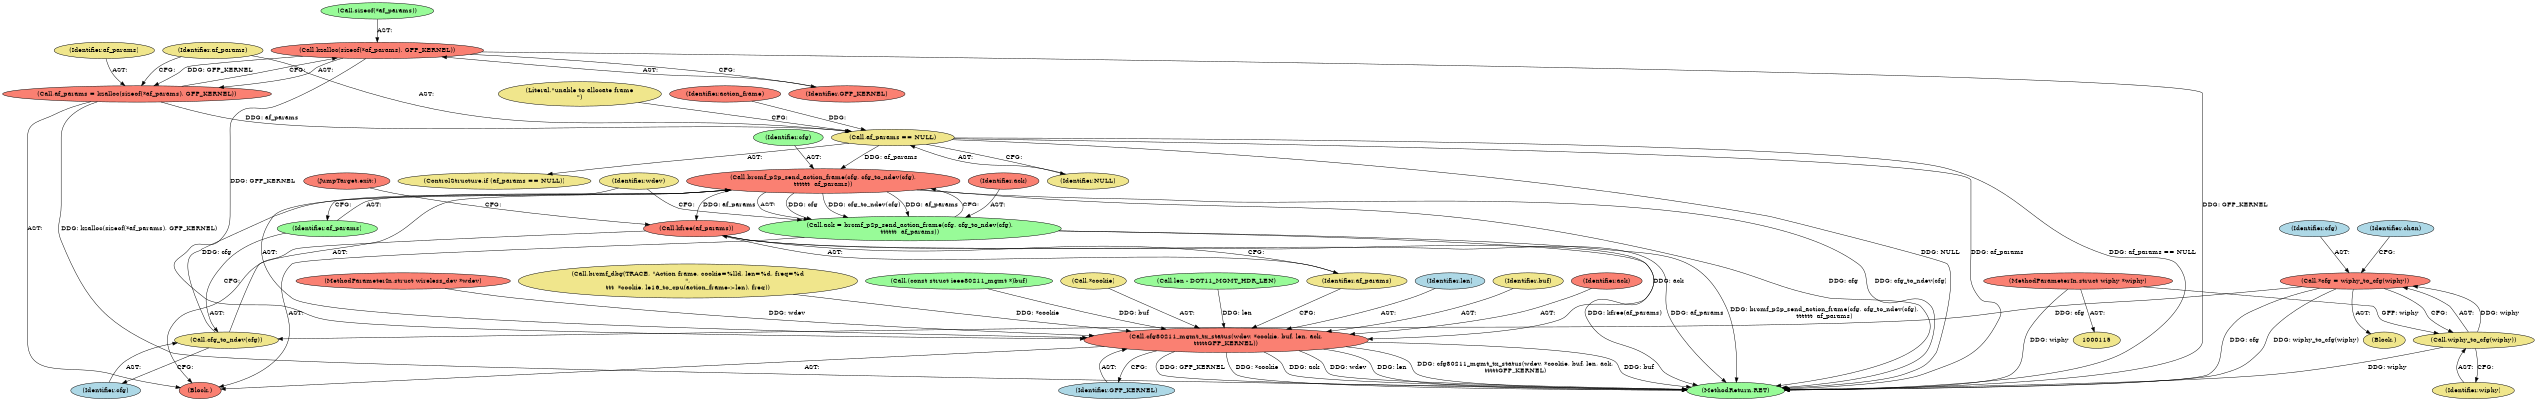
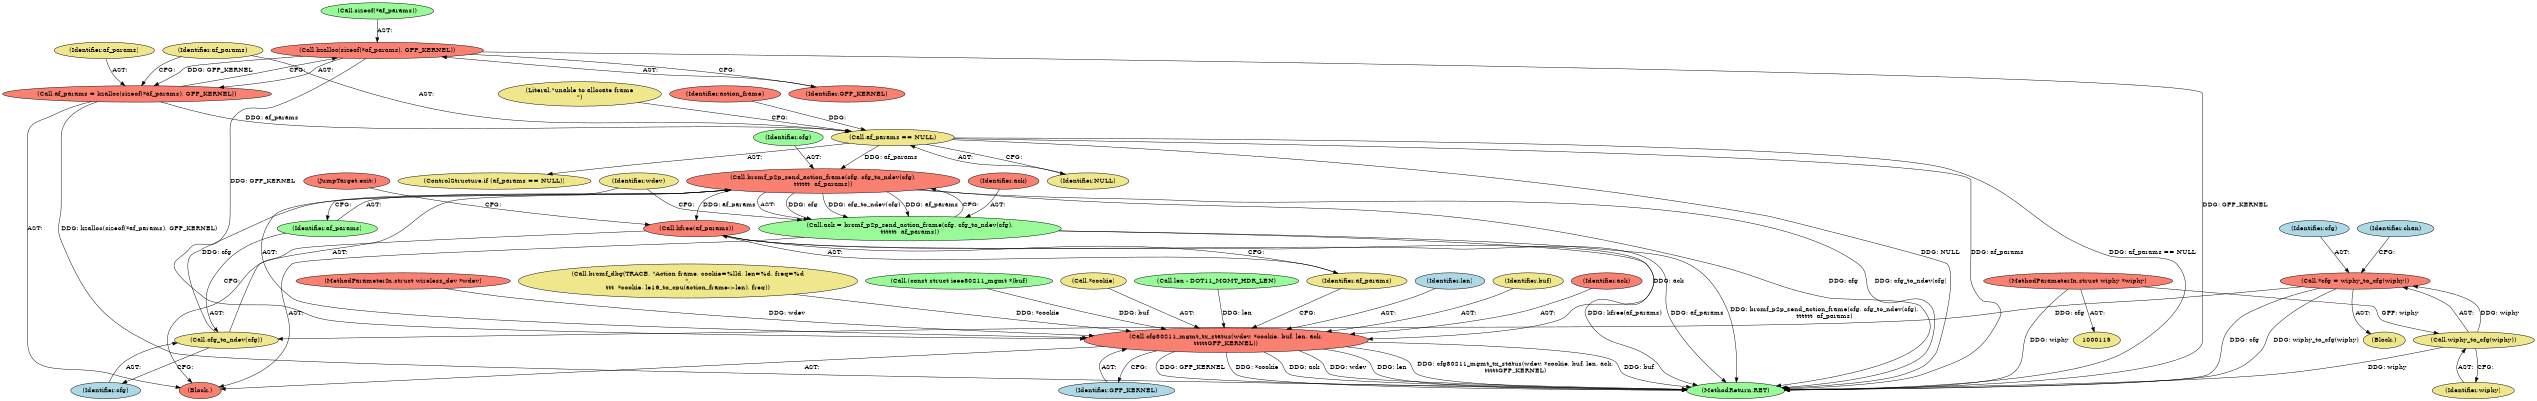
(2420, 305) -> none
